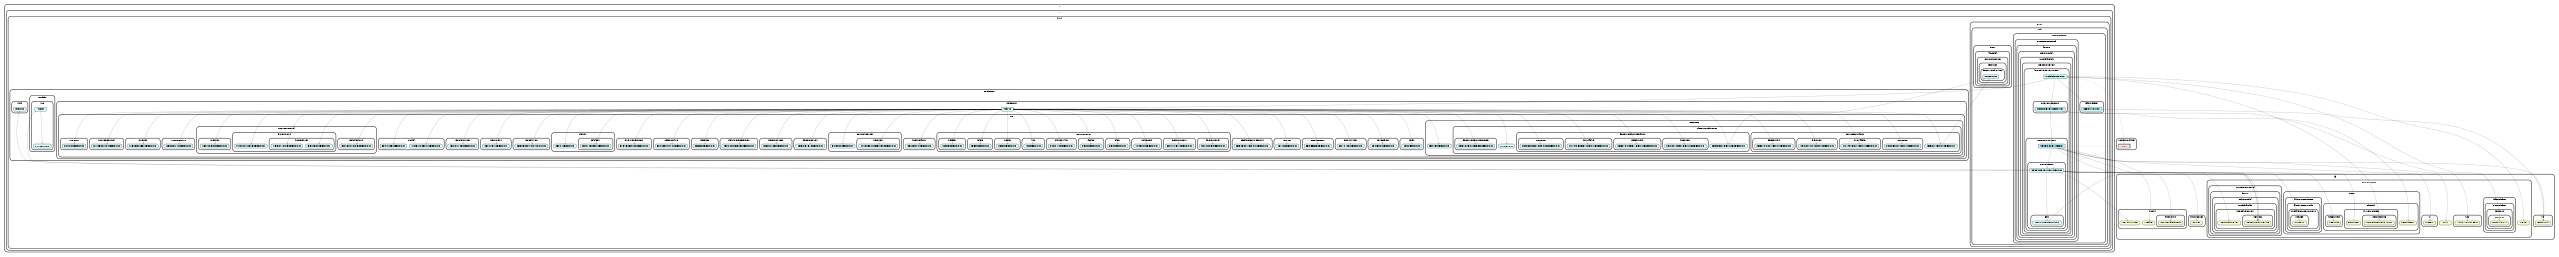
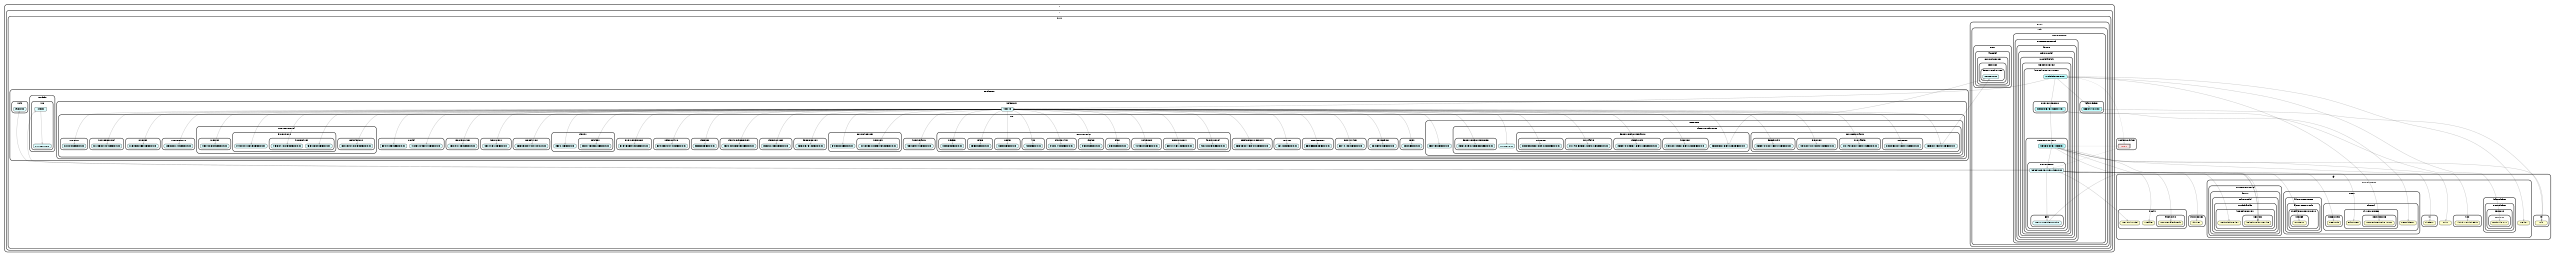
(2543, 223) -> (2541, 223)
